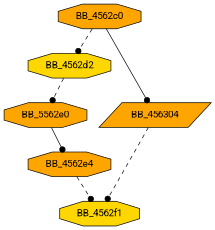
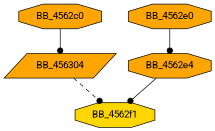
(69, 66) -> none
(46, 115) -> (170, 16)
(83, 187) -> (144, 89)
